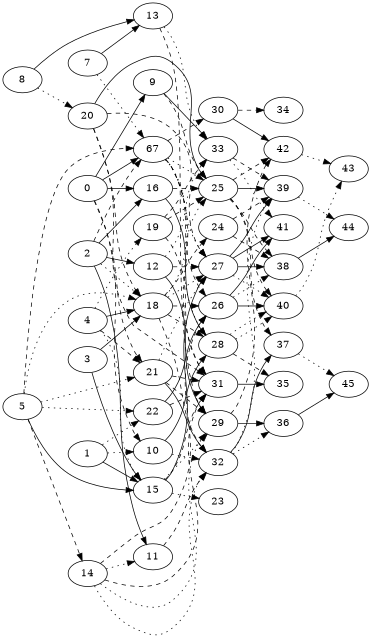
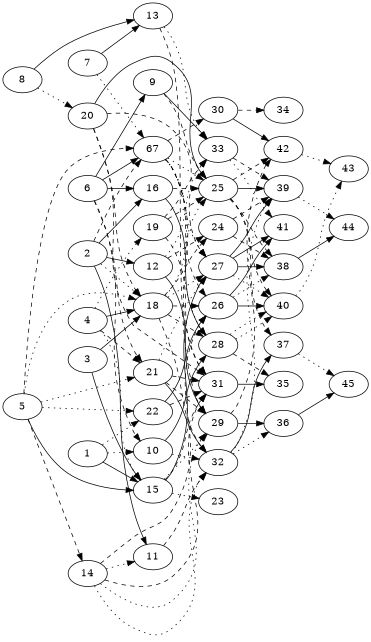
(88, 189) -> (88, 189)
(182, 267) -> (182, 249)
